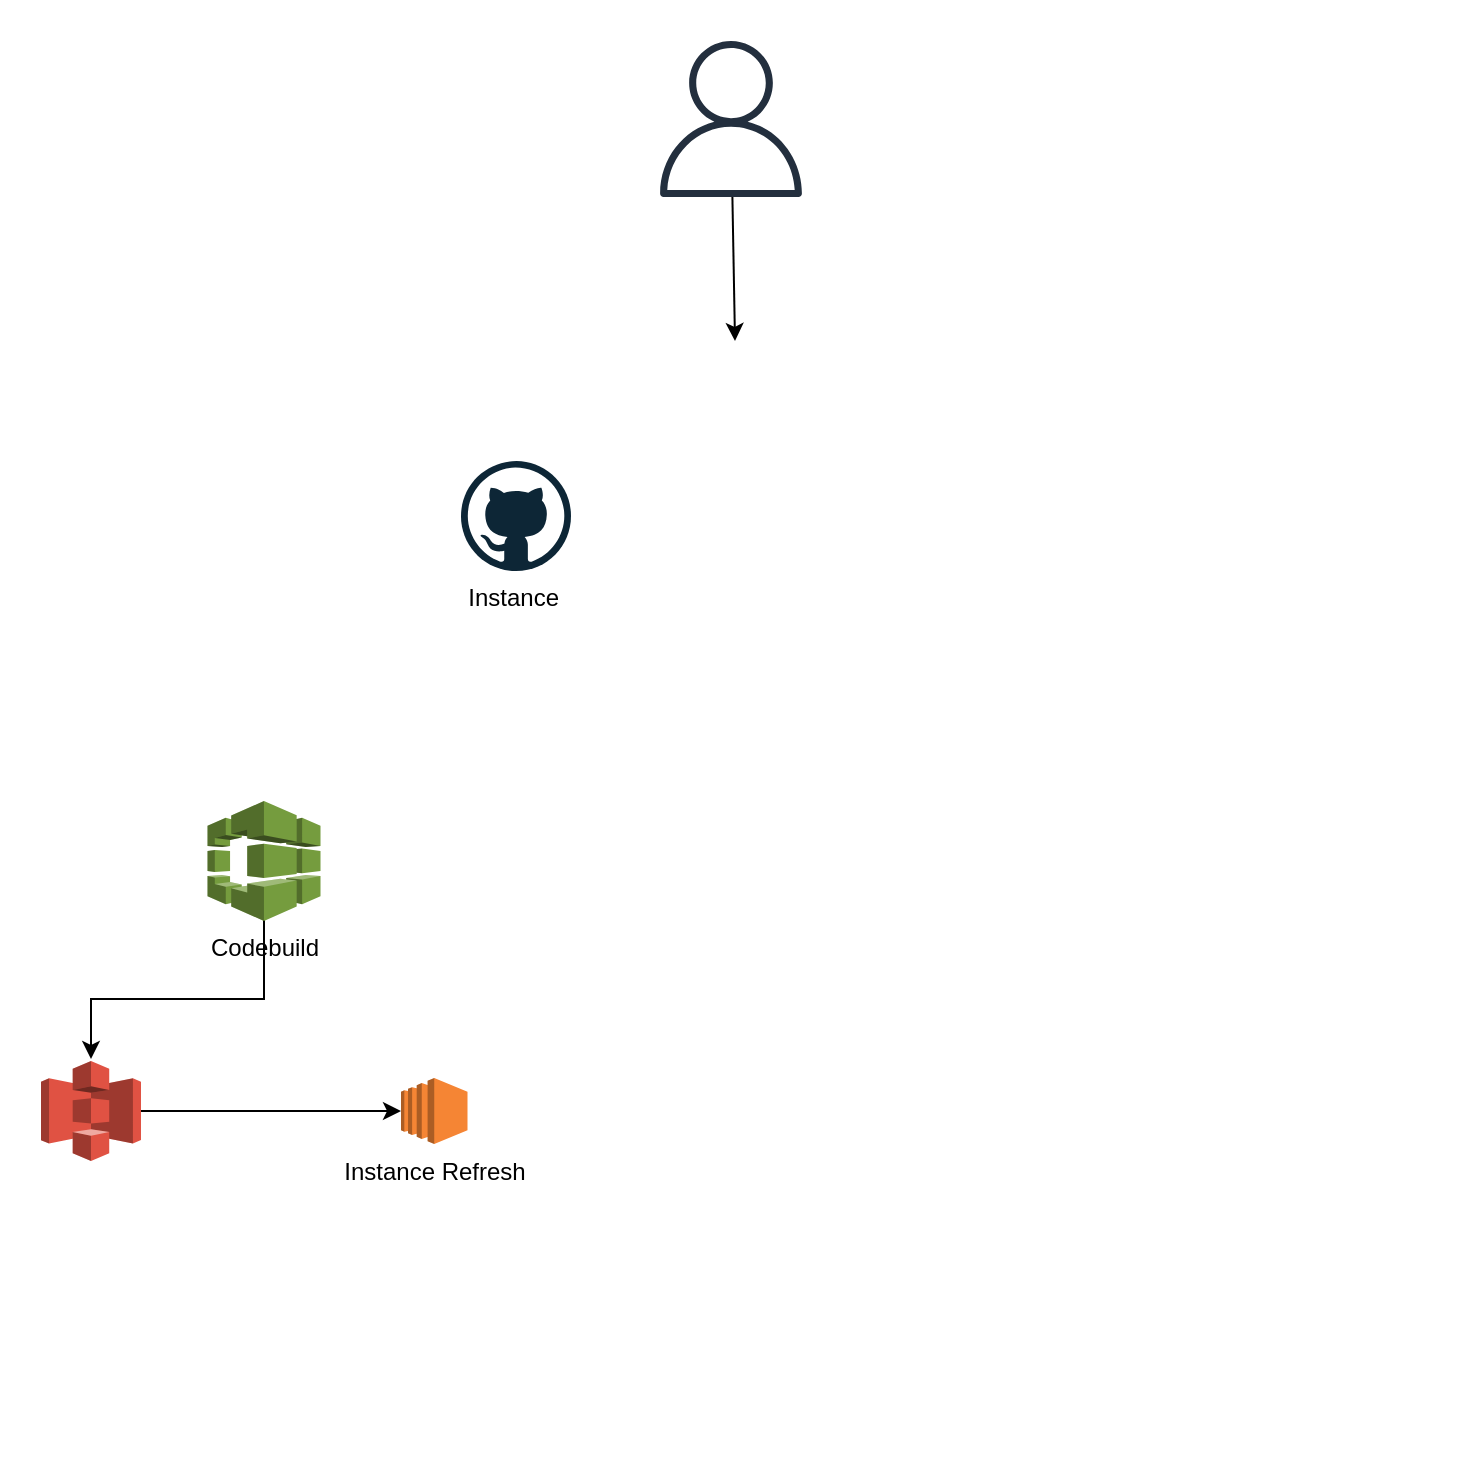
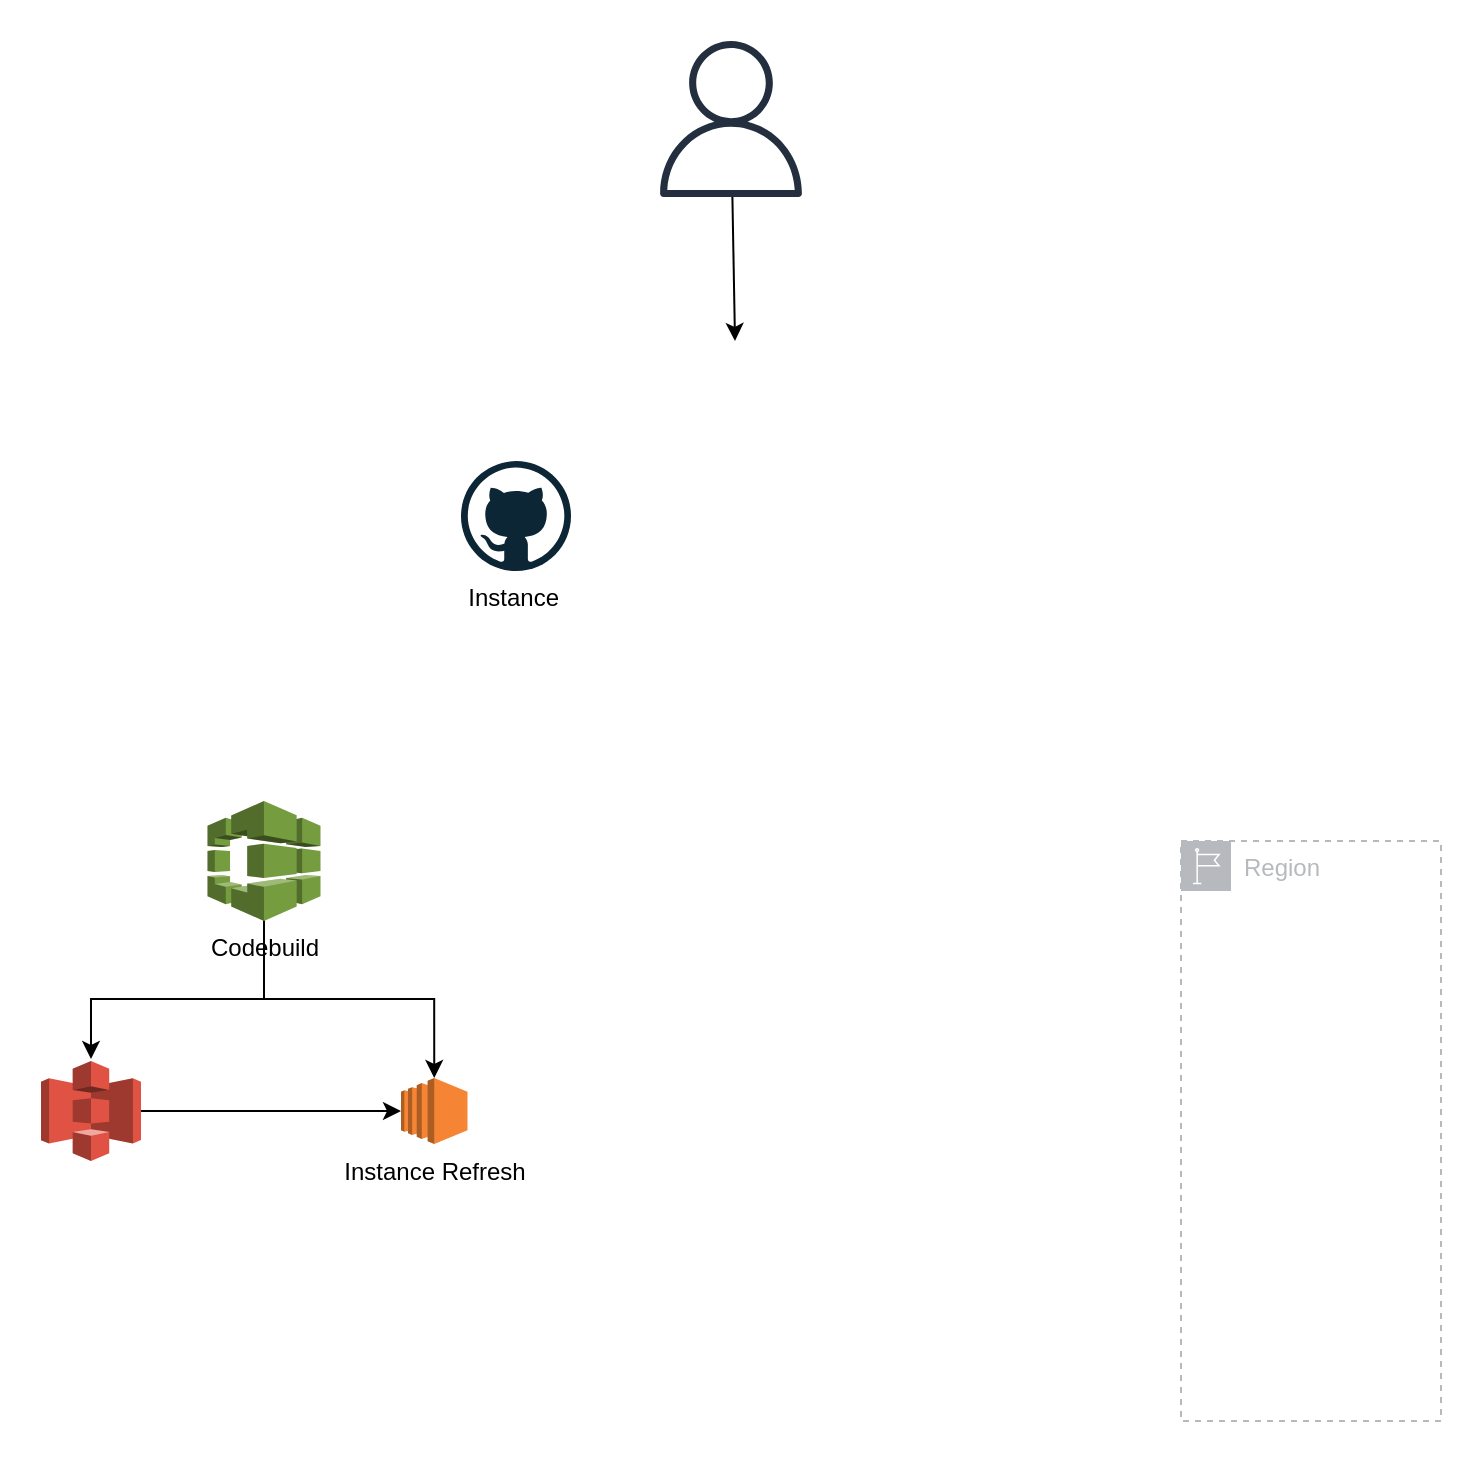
none -> (384, 999)
none -> (1311, 1131)
